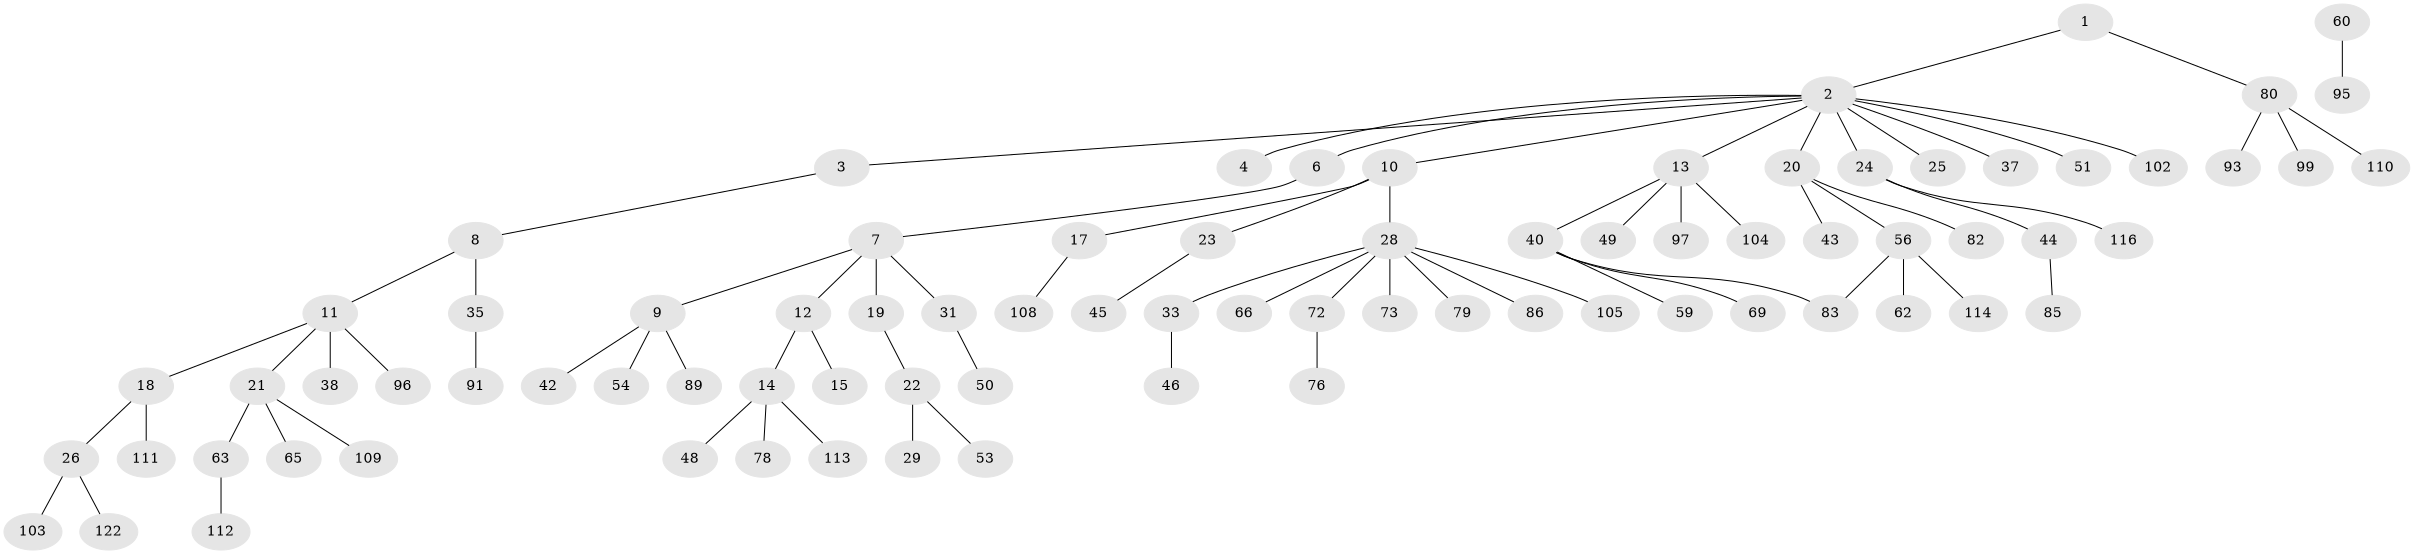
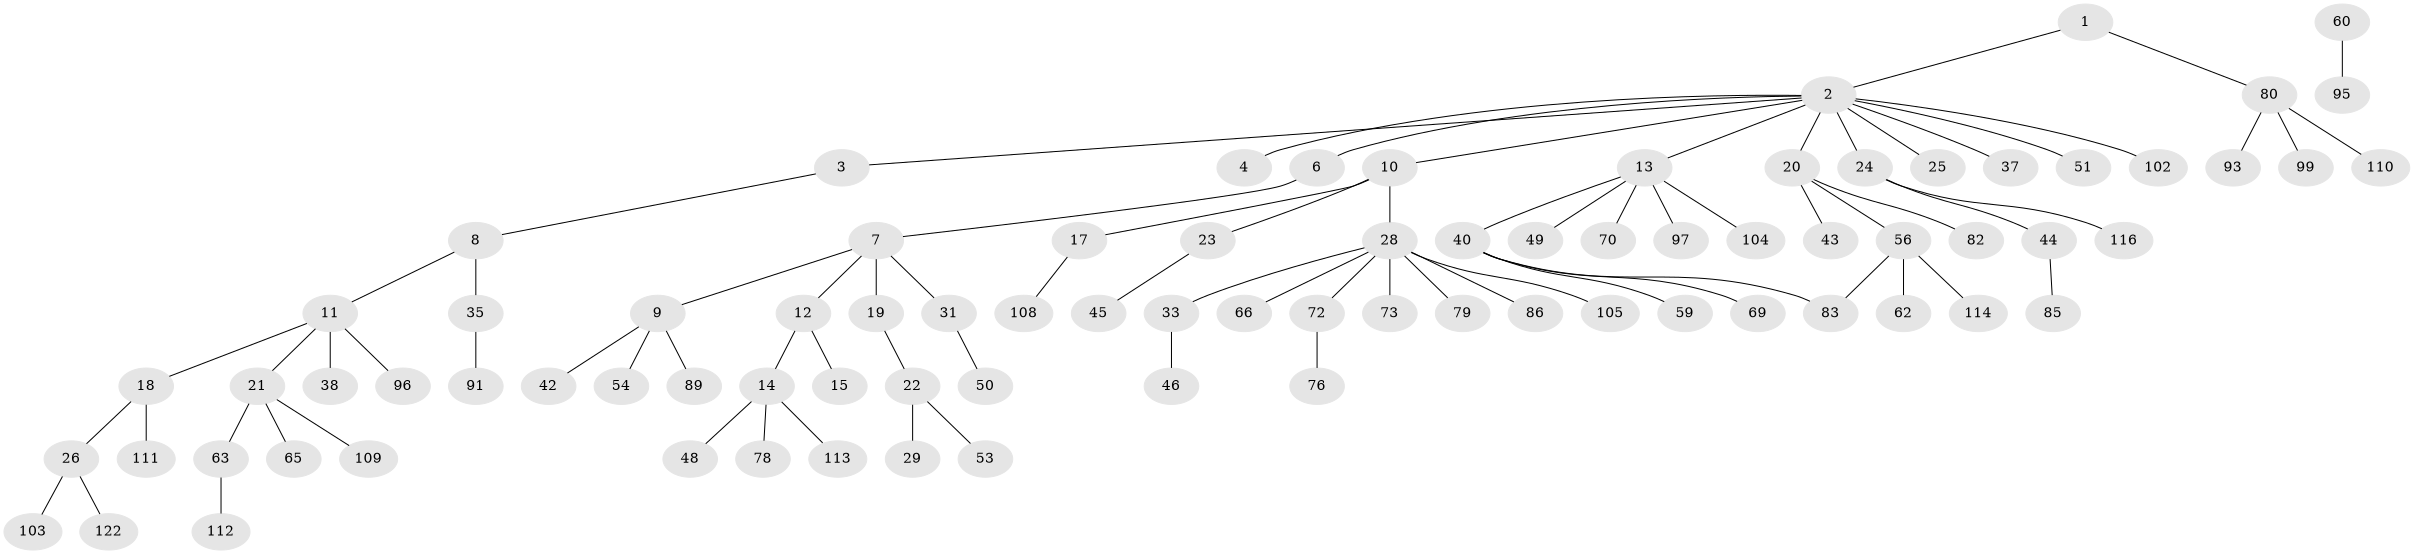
none -> (1608, 241)
